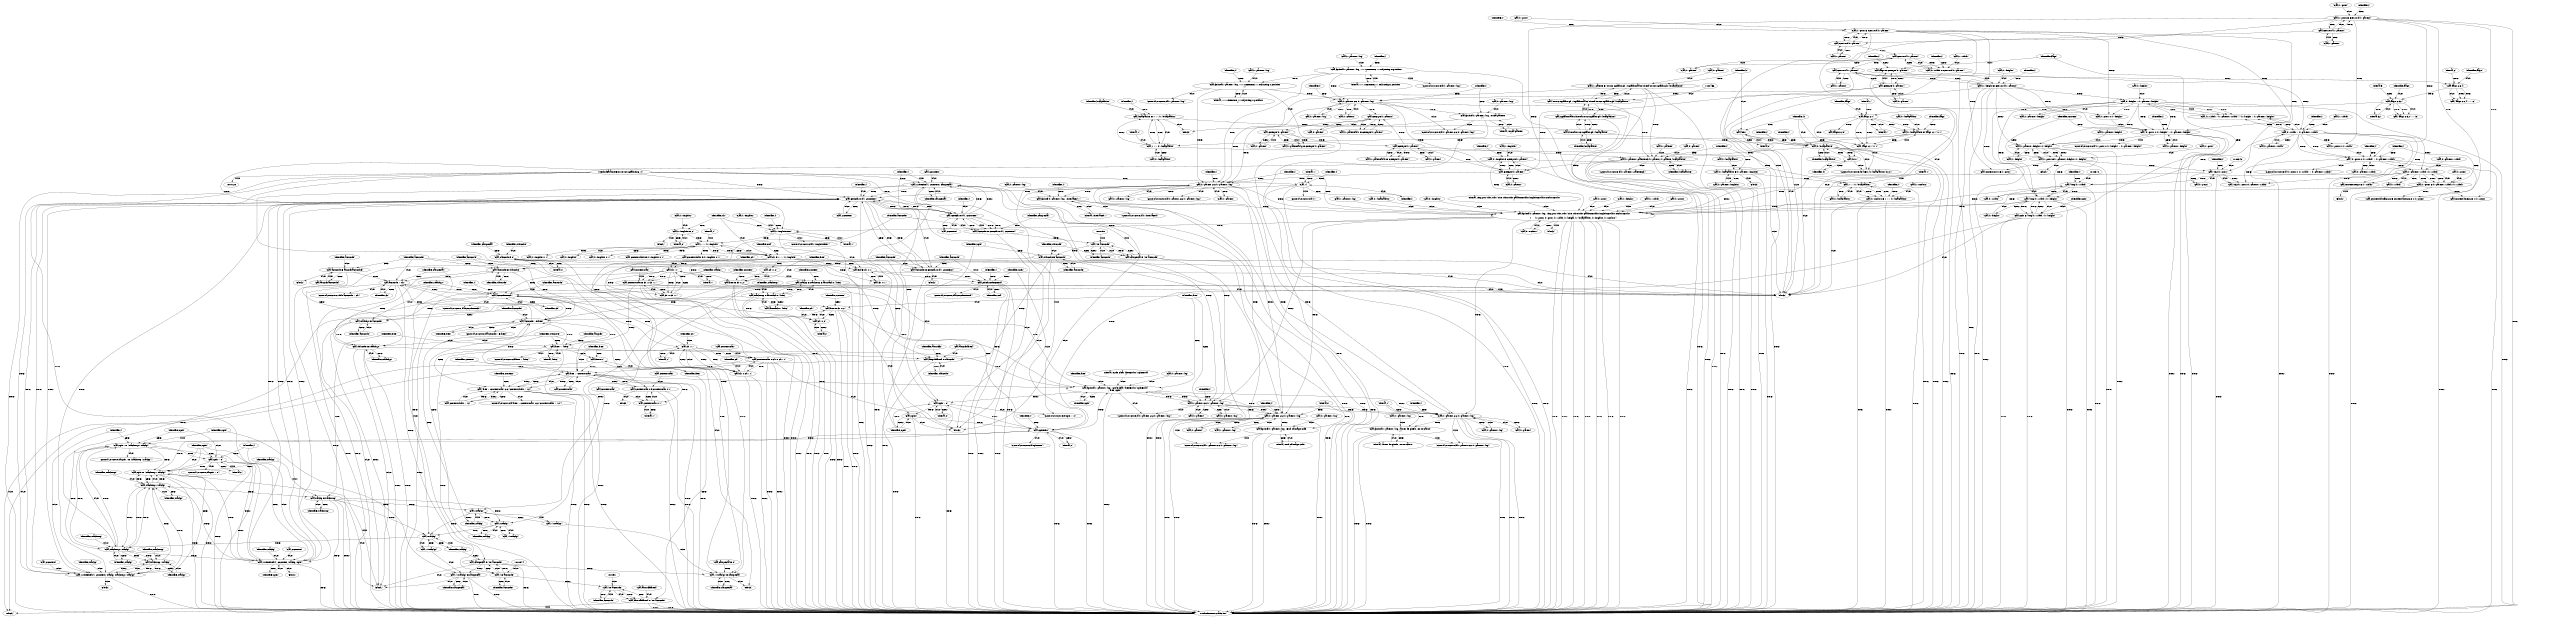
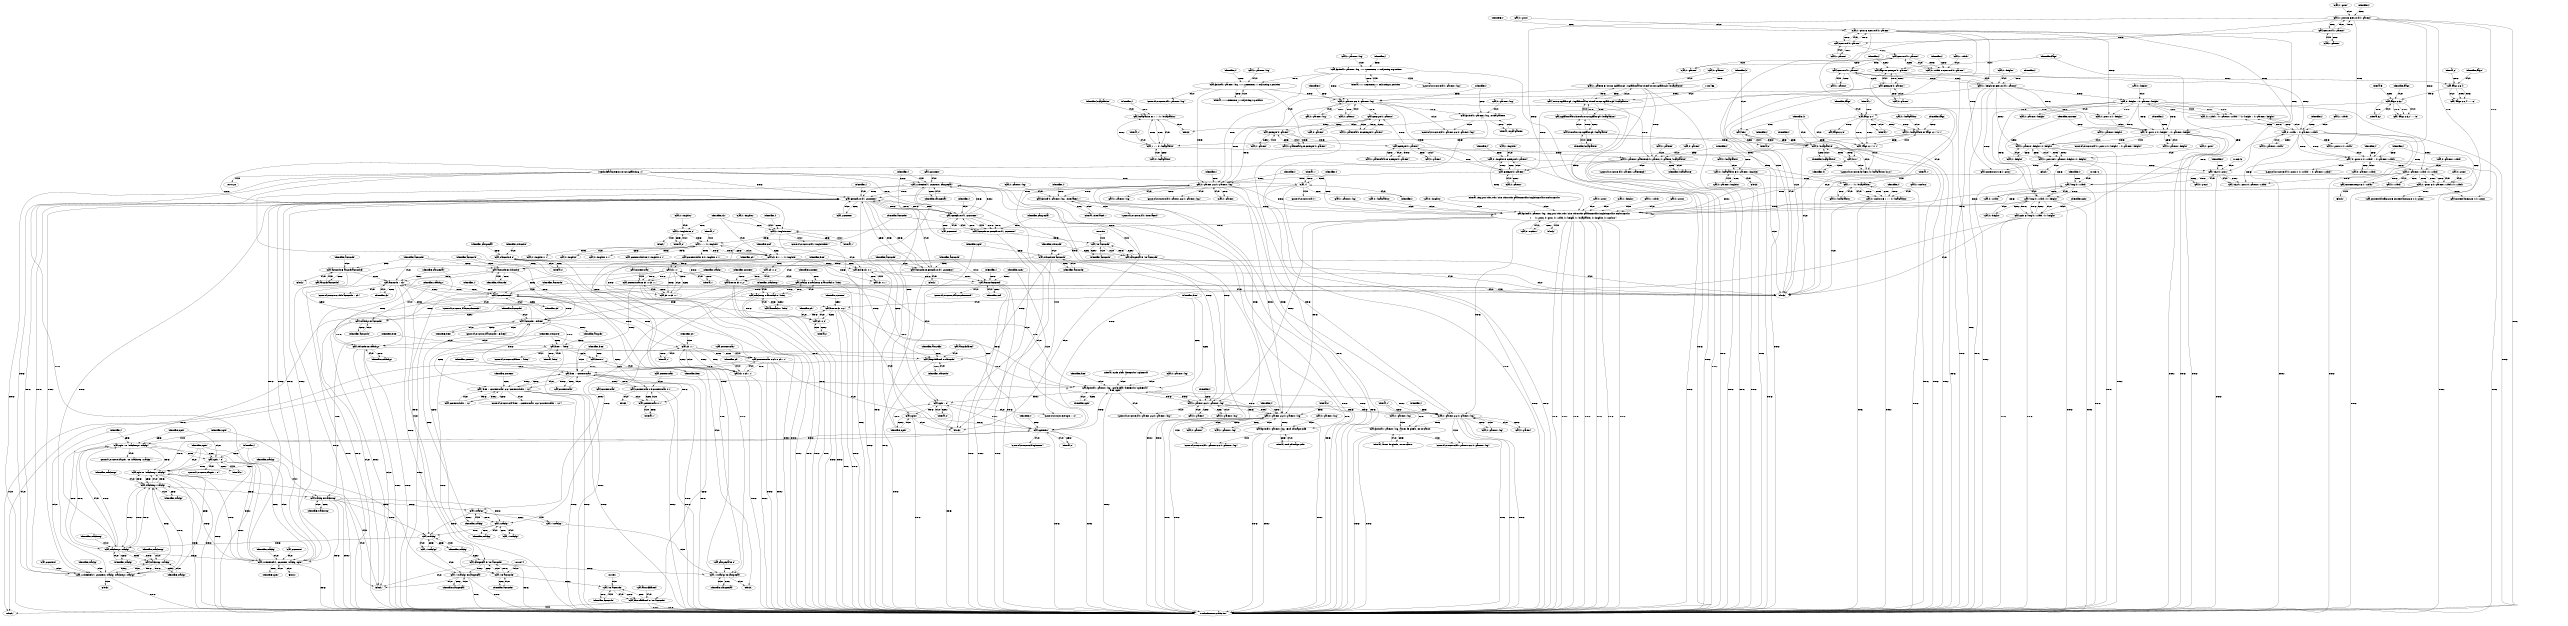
(1371, 127) -> none
(990, 283) -> (990, 283)
(600, 328) -> (567, 325)
